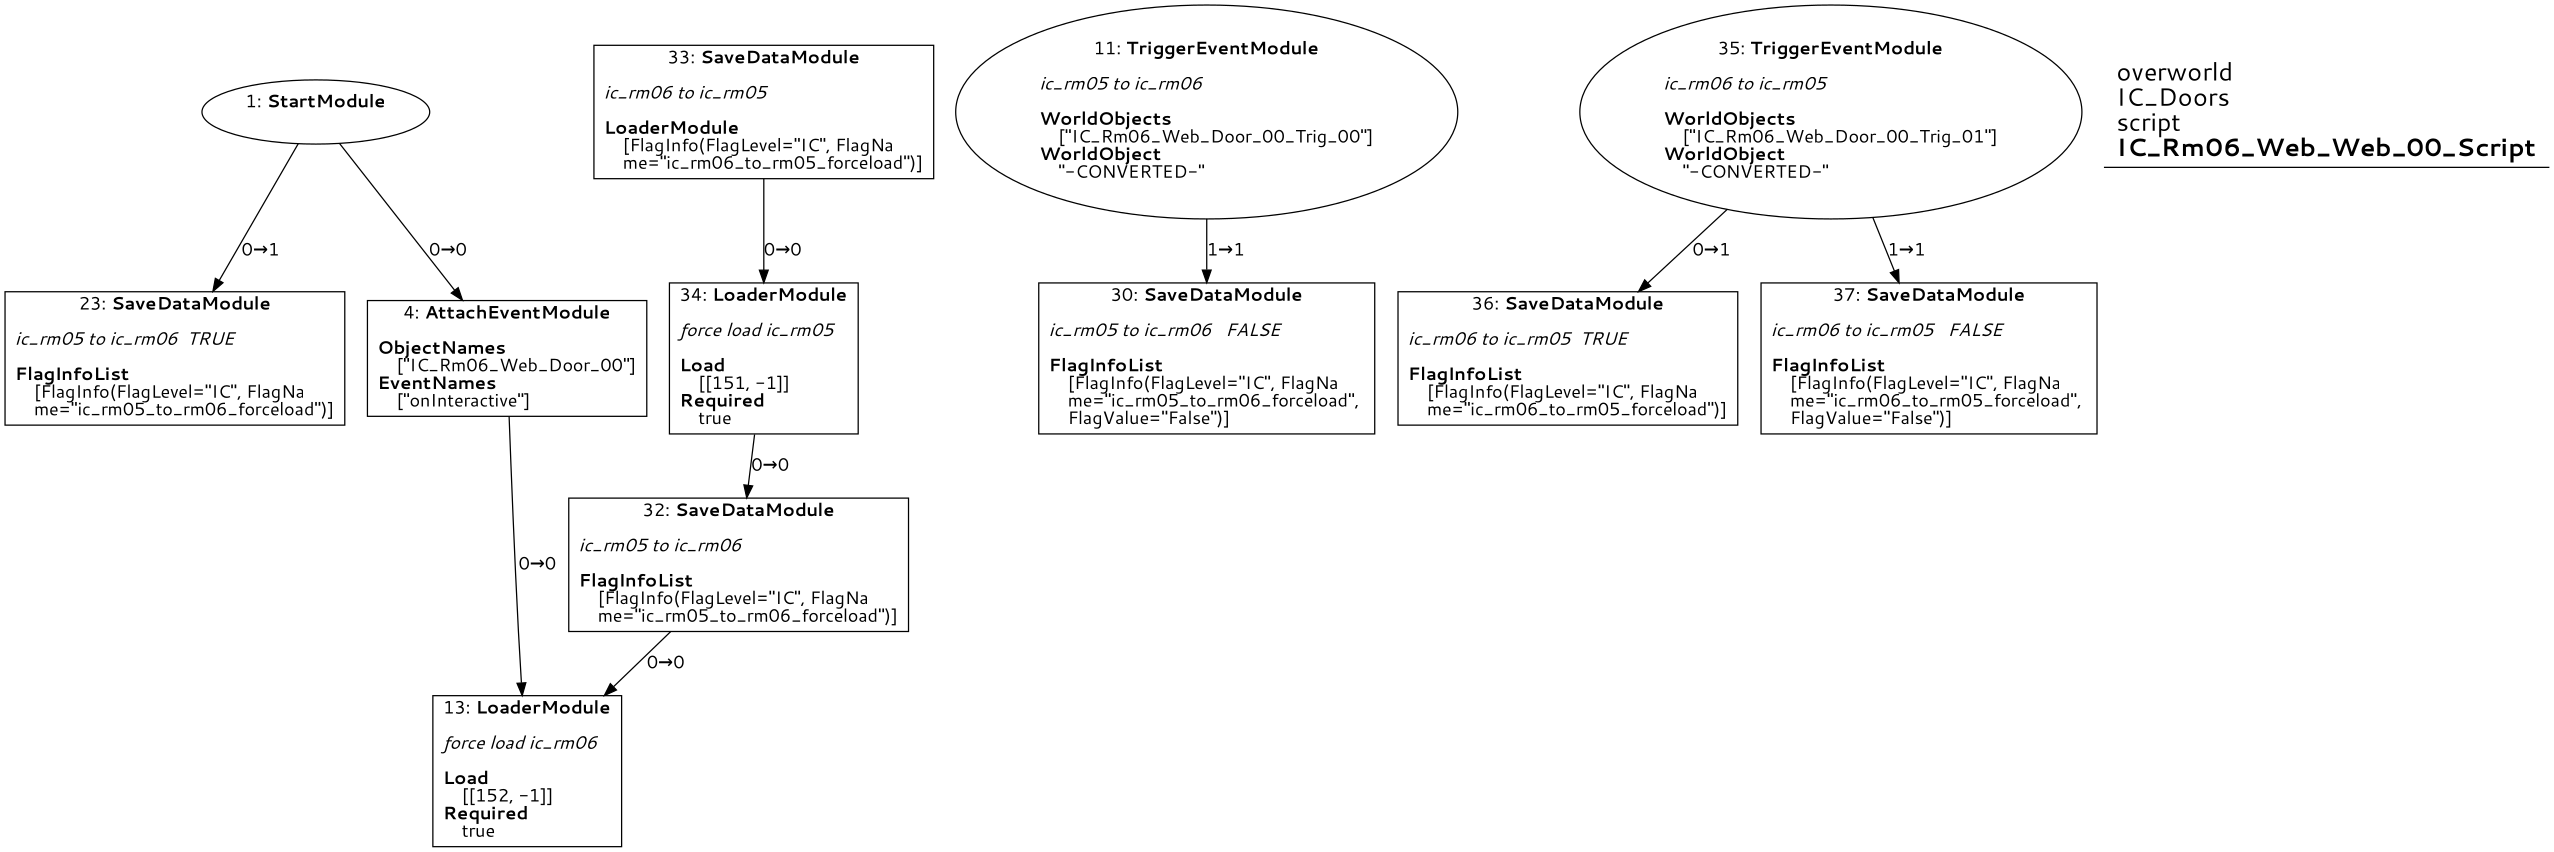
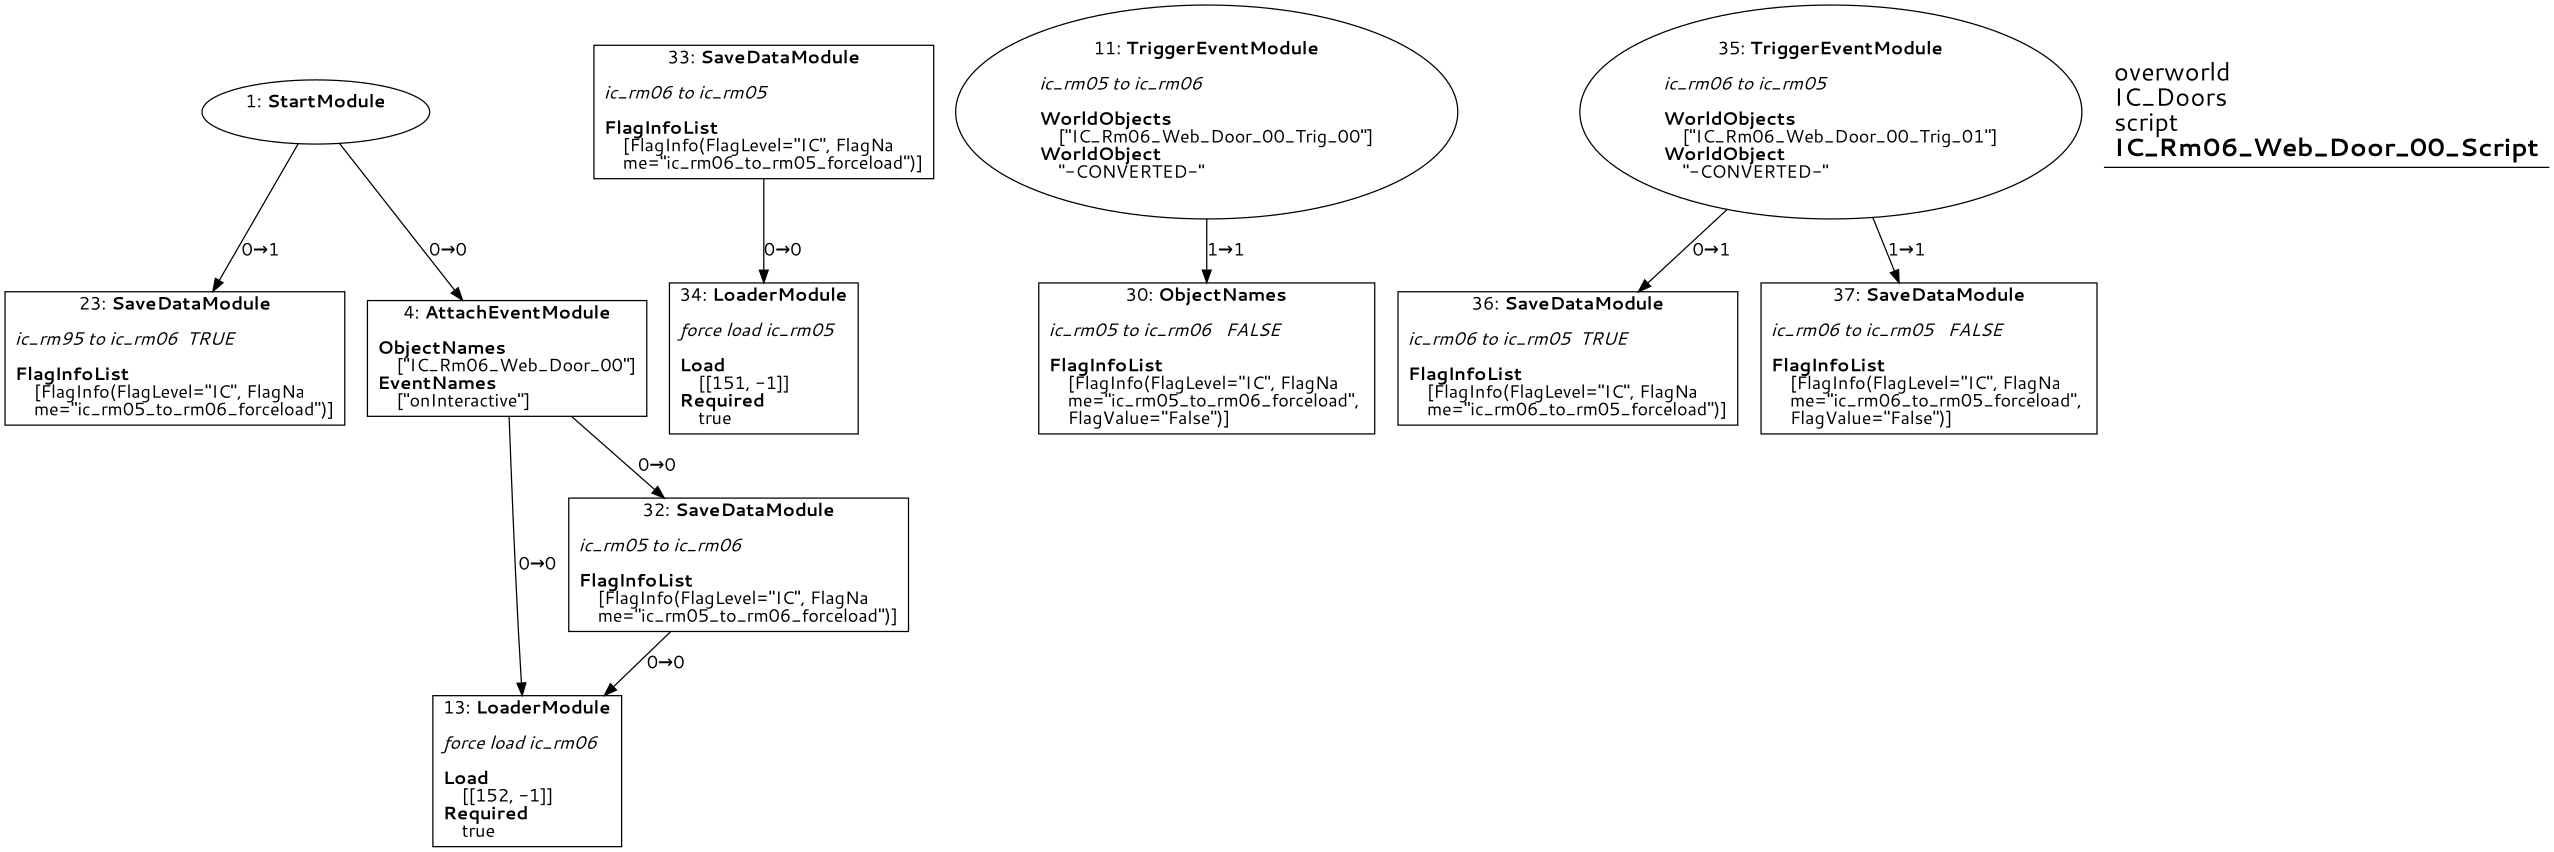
(672, 128) -> (661, 128)
(2327, 148) -> (2327, 148)
(1223, 296) -> (1223, 296)
(125, 340) -> (125, 340)
(751, 460) -> (613, 453)
